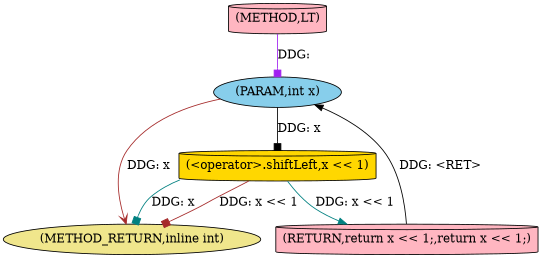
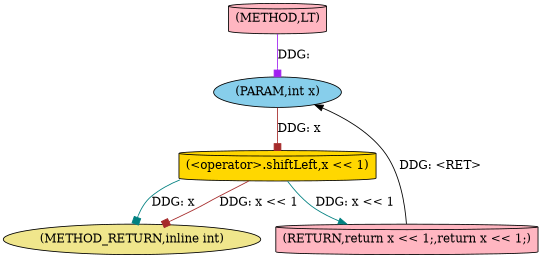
(278, 125) -> (278, 125)
(141, 135) -> none
